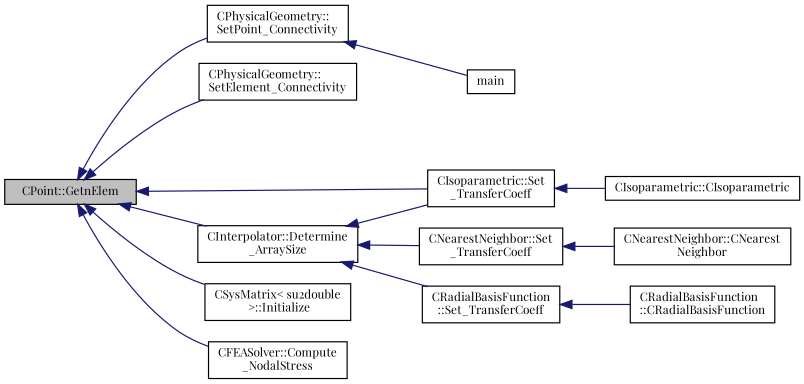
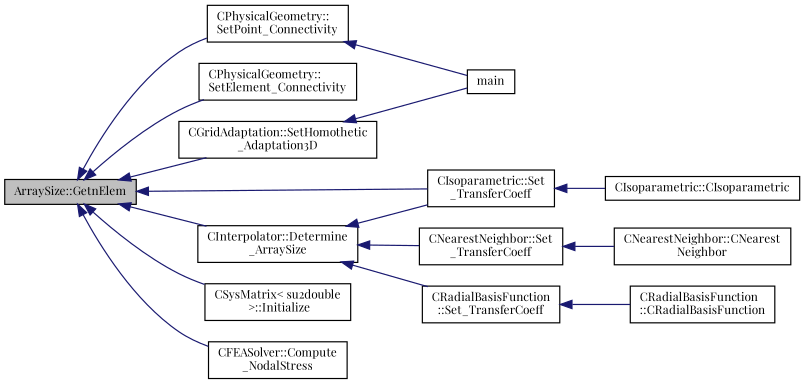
none -> (278, 140)
(70, 192) -> (70, 192)
